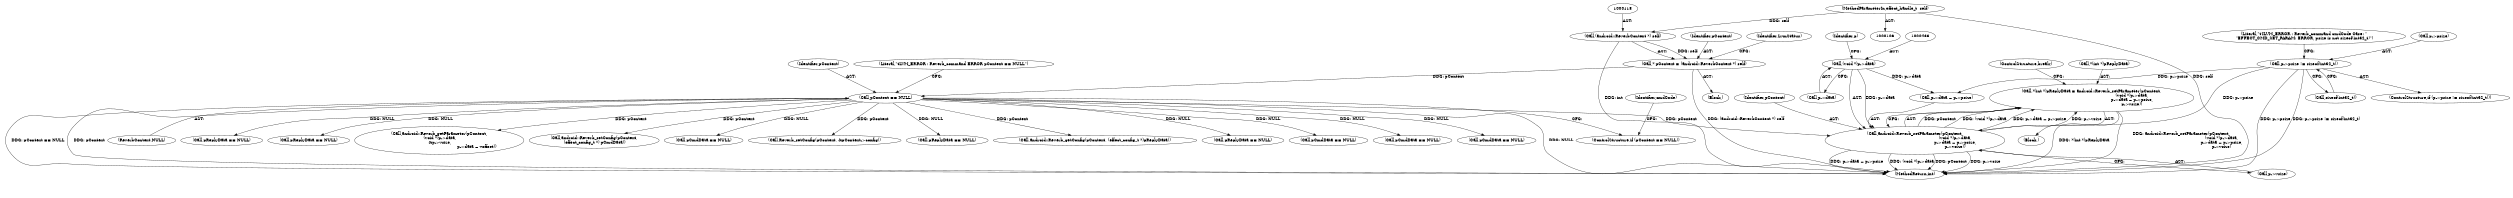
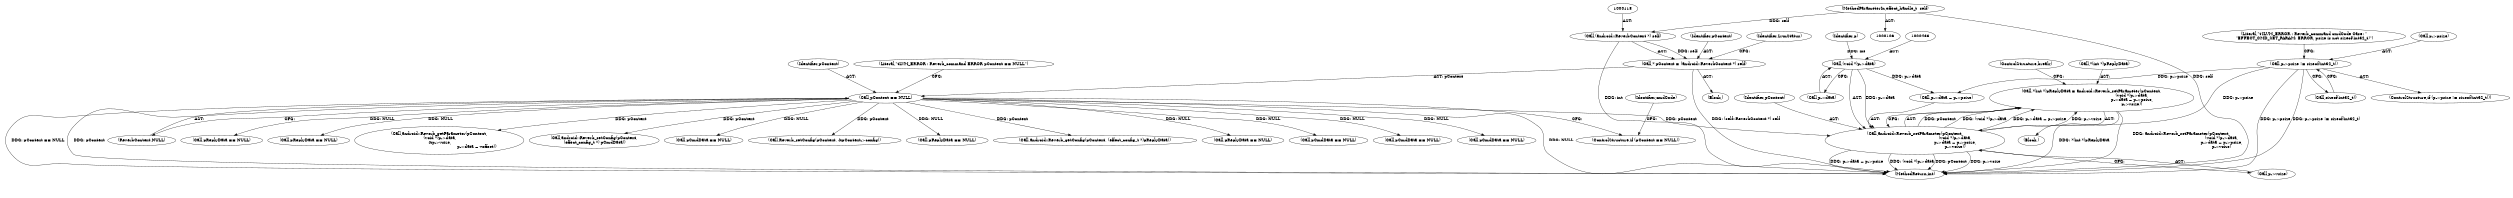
(1856, 51) -> (1856, 51)
(1449, 77) -> (1449, 77)
none -> (501, 107)
(1746, 119) -> (1746, 119)
